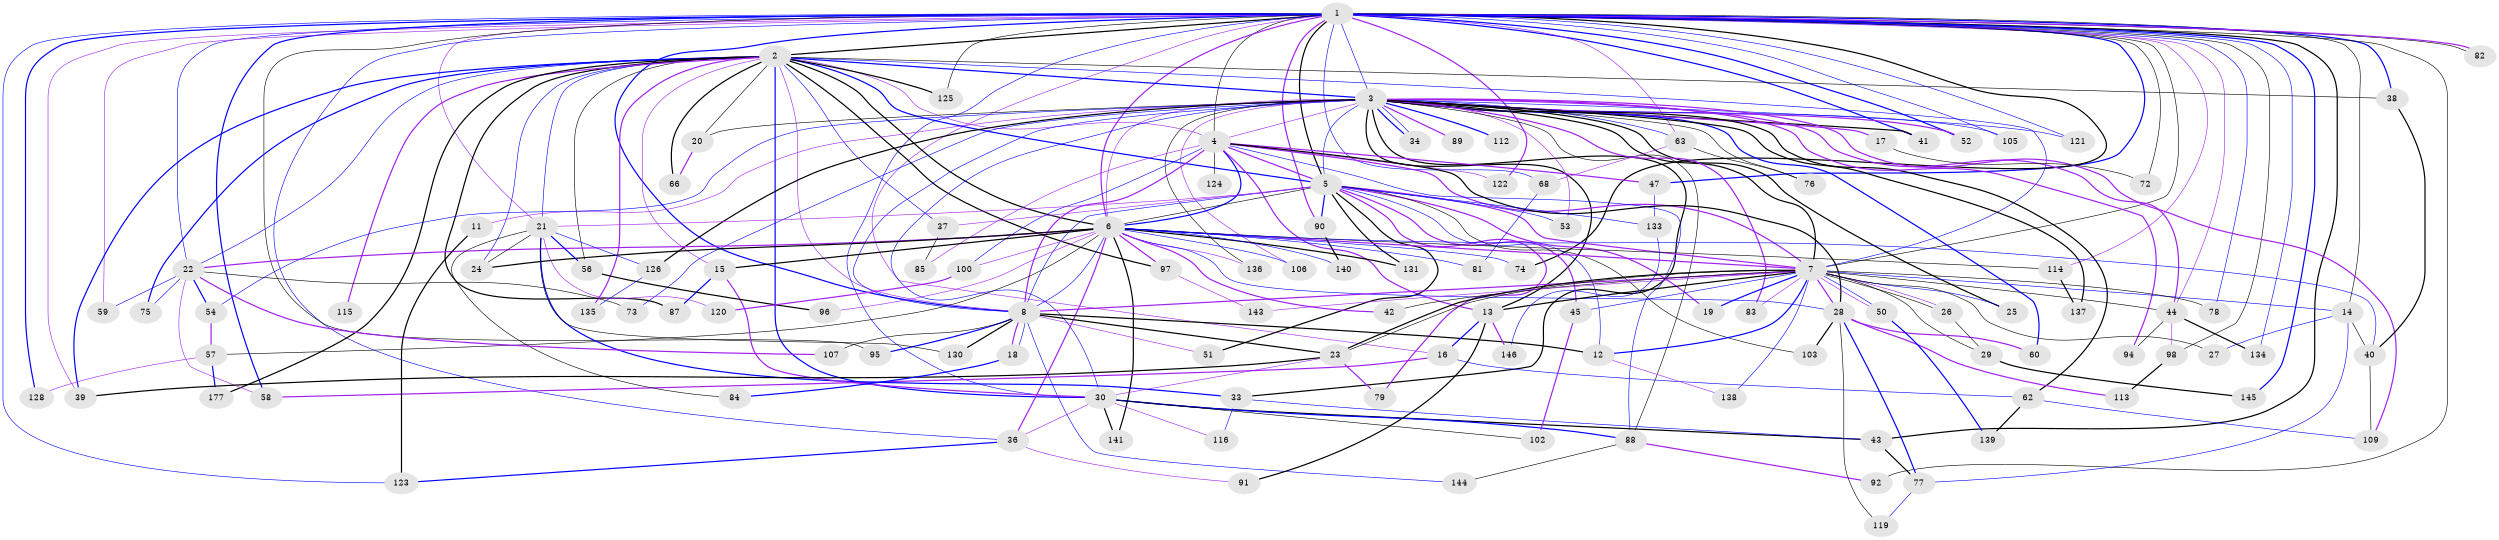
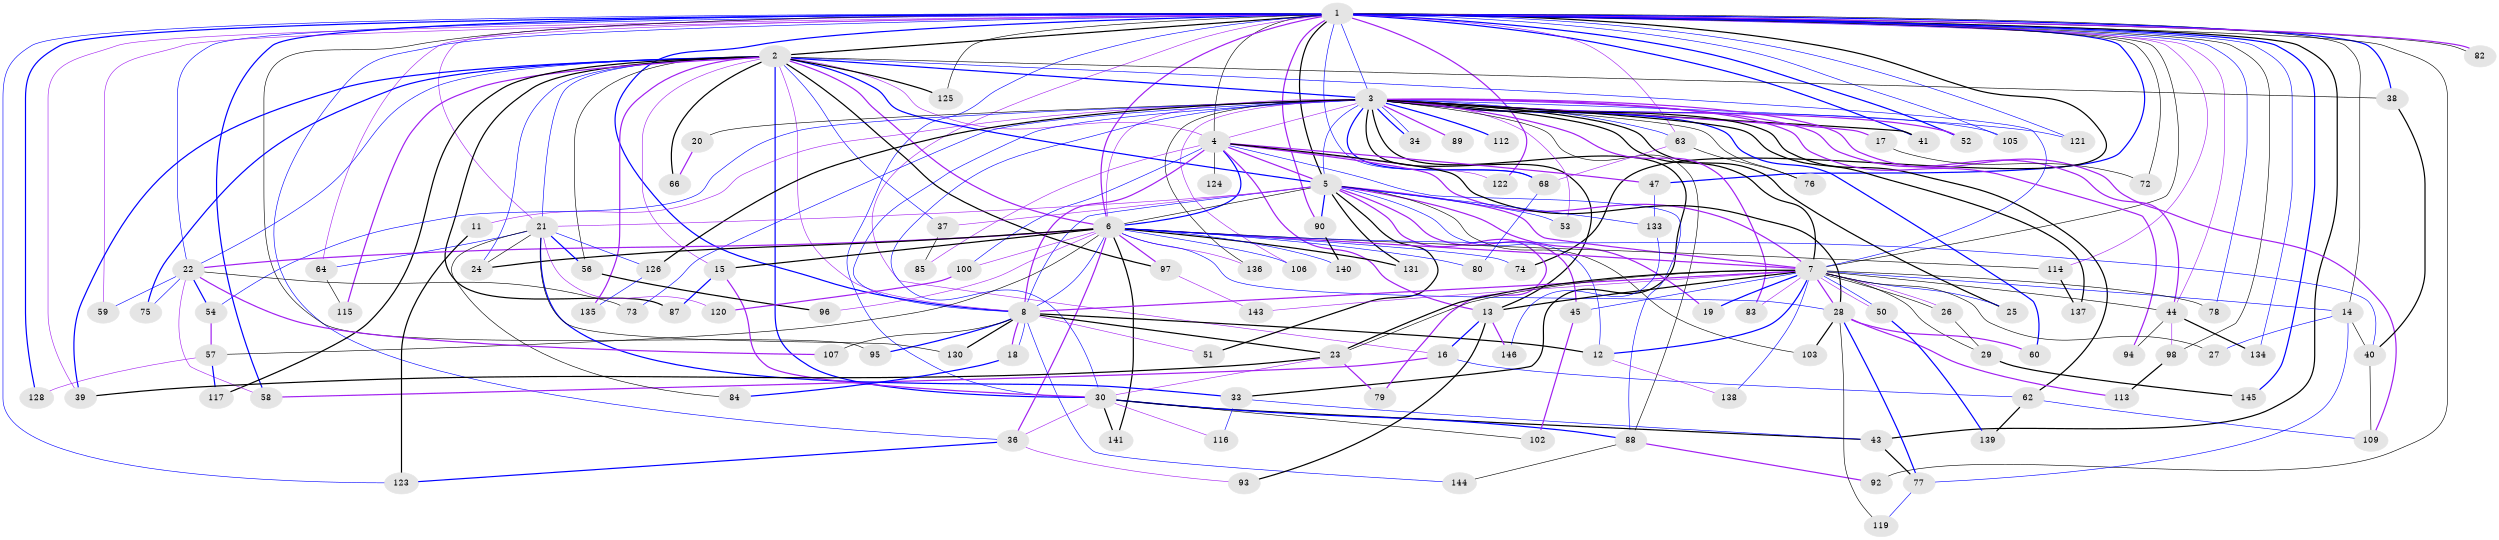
(736, 99) -> none
(933, 159) -> (933, 159)
none -> (1416, 169)
none -> (321, 270)
(1478, 270) -> (1478, 270)
(1390, 313) -> none
(216, 398) -> (216, 398)
(1244, 483) -> (1244, 483)
